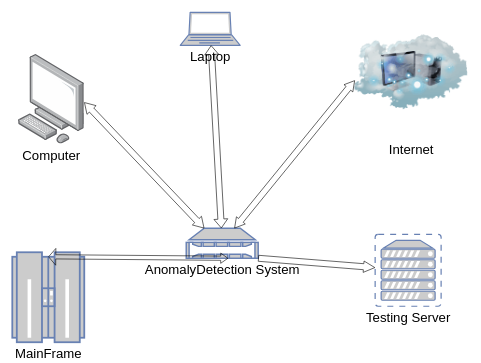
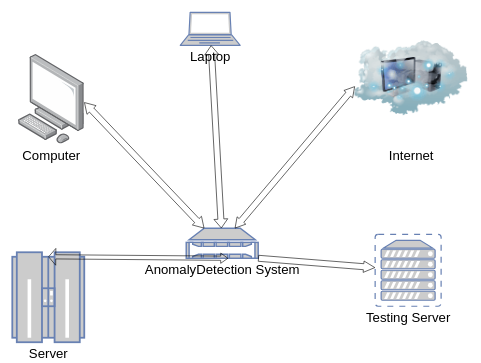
(411, 72) -> (411, 78)
(49, 354) -> (49, 354)
